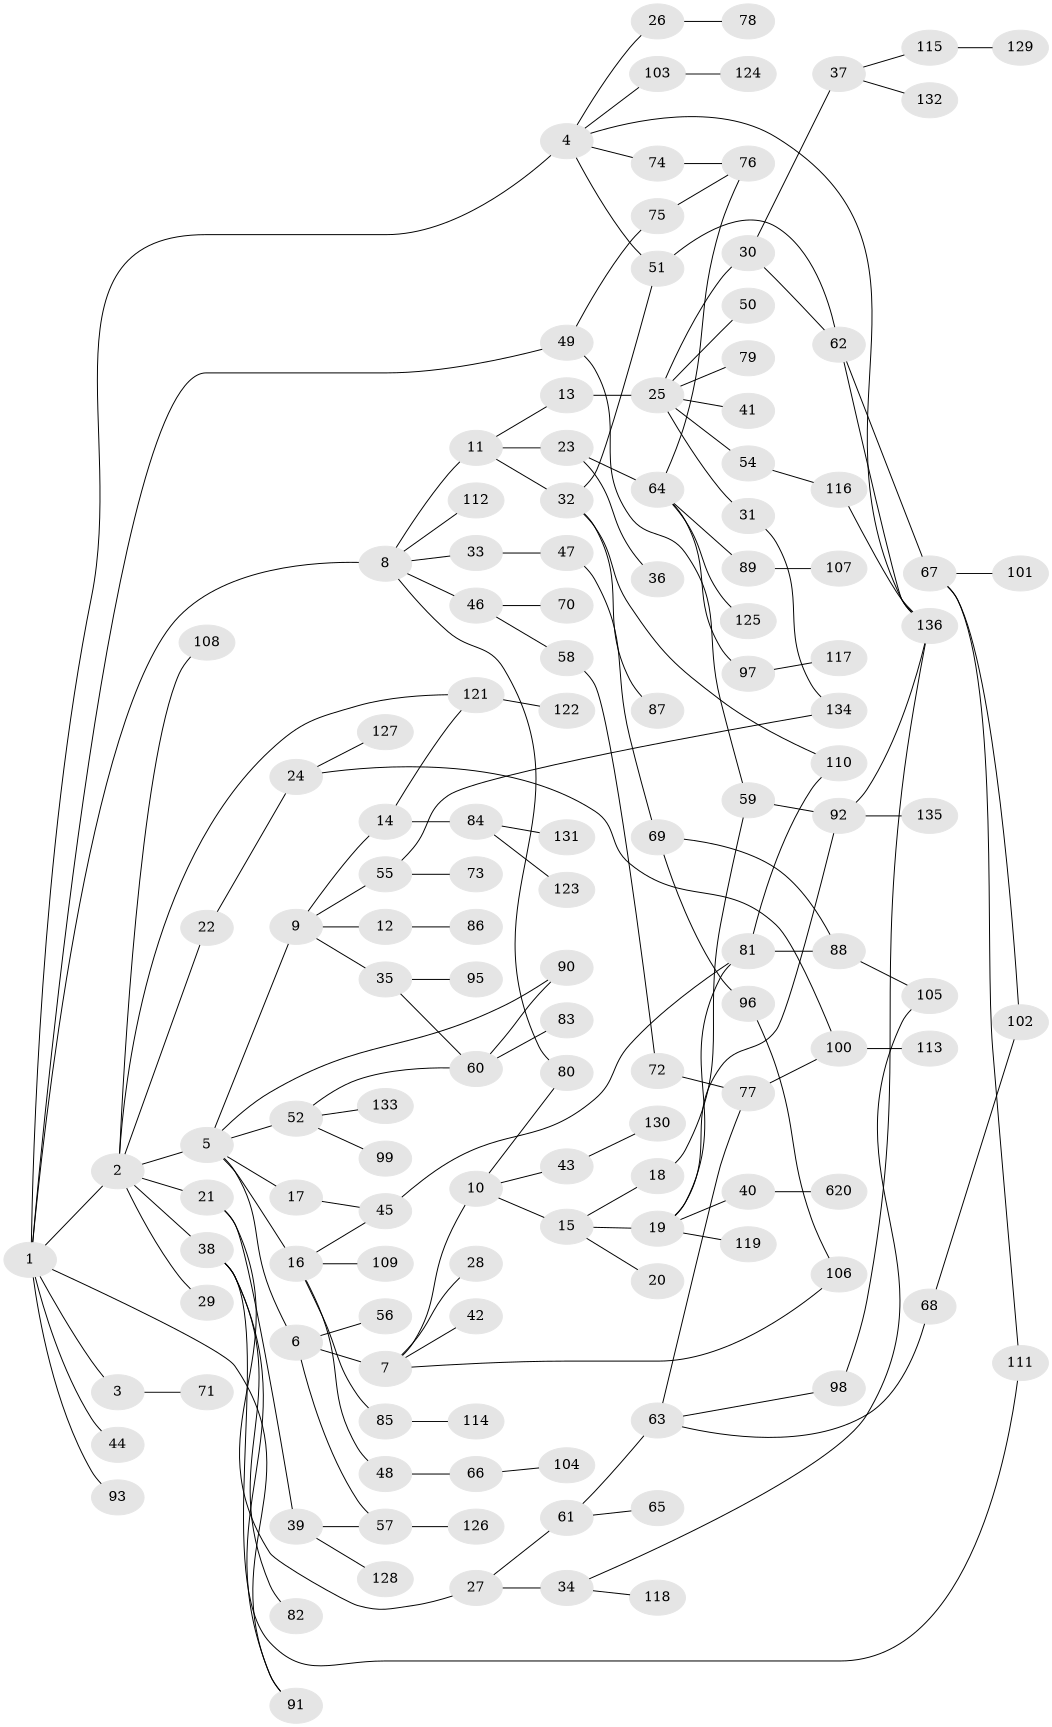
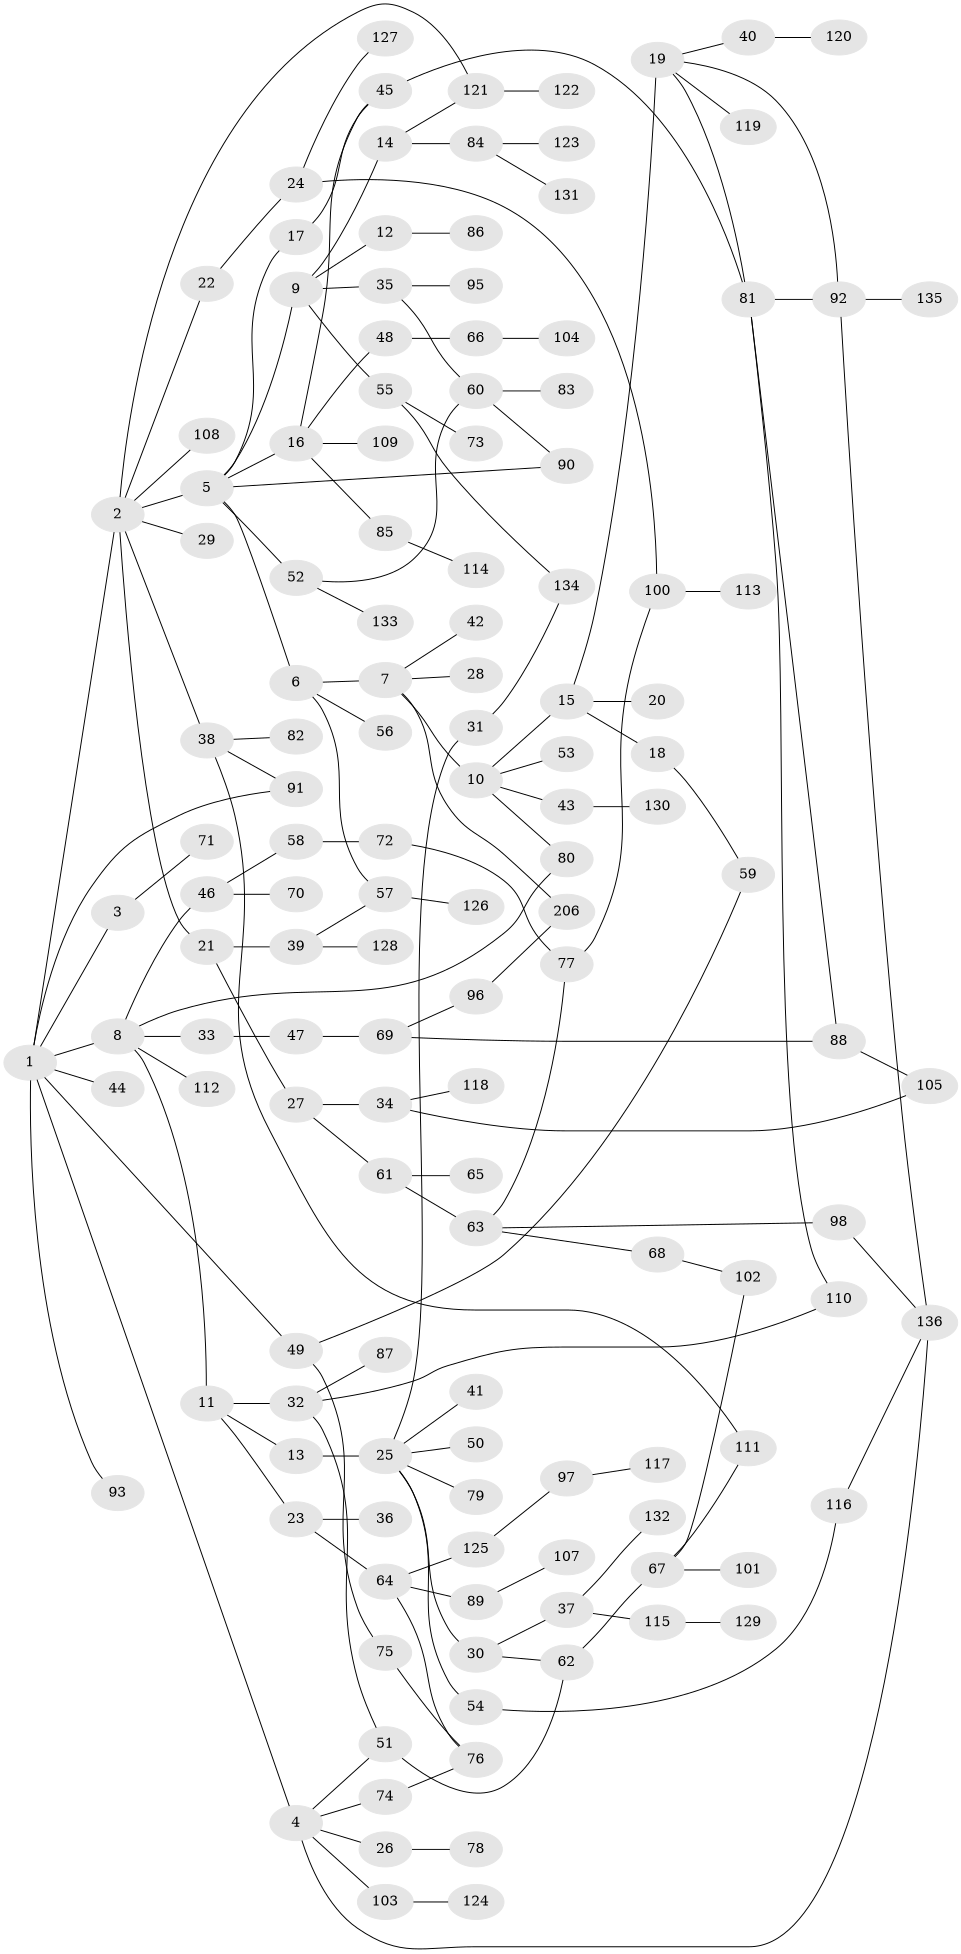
(882, 527) -> none
(702, 582) -> (522, 1514)
none -> (567, 754)
(793, 808) -> (794, 299)
(385, 1159) -> none
(839, 1192) -> (839, 37)
(839, 1274) -> (567, 912)
